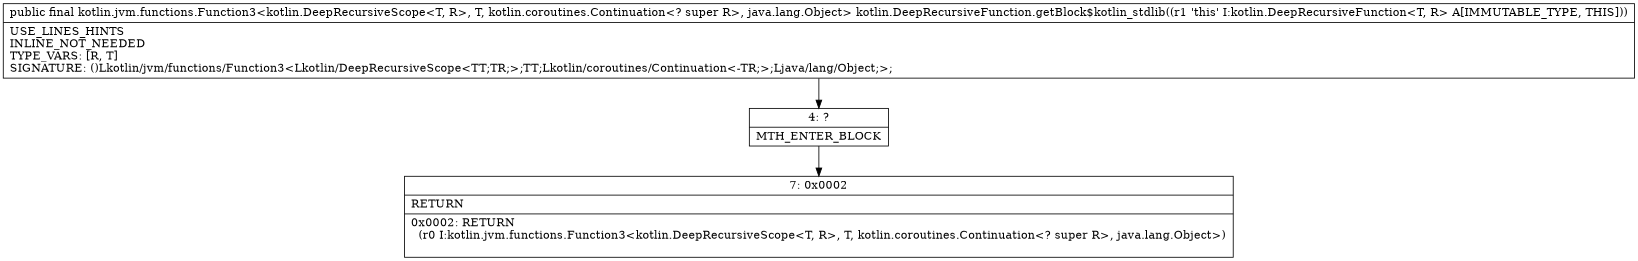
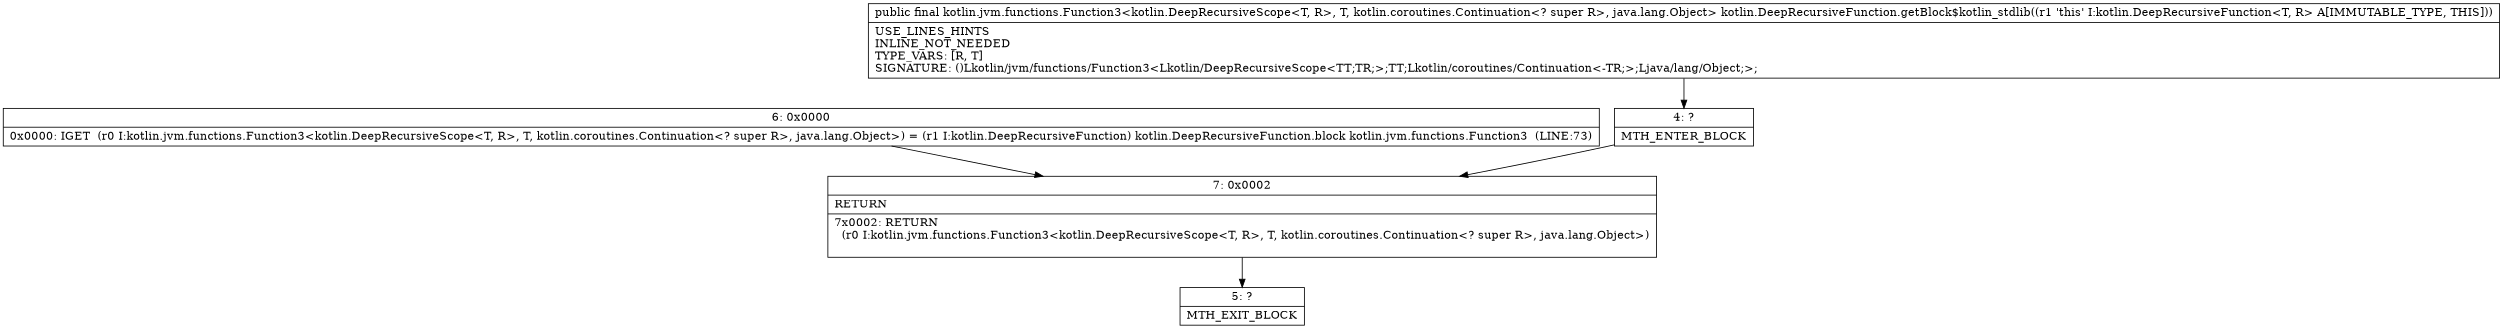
none -> (801, 127)
(467, 223) -> (890, 223)
none -> (1242, 306)
